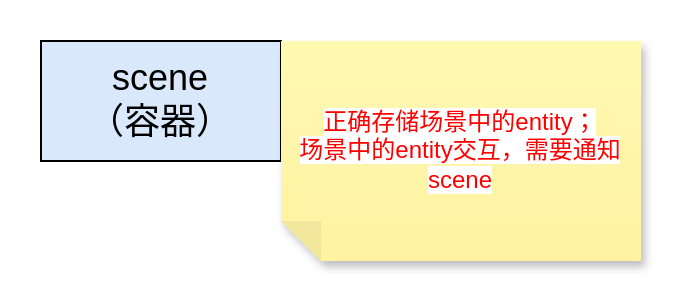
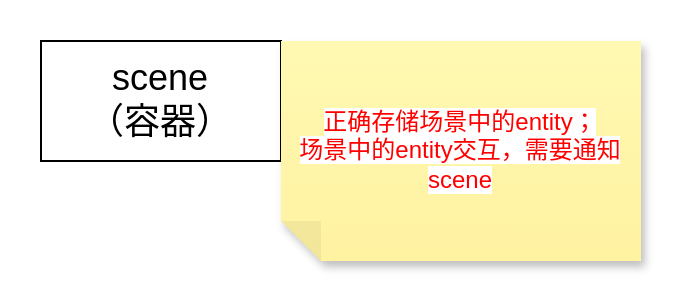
(161, 101) -> (161, 101)
